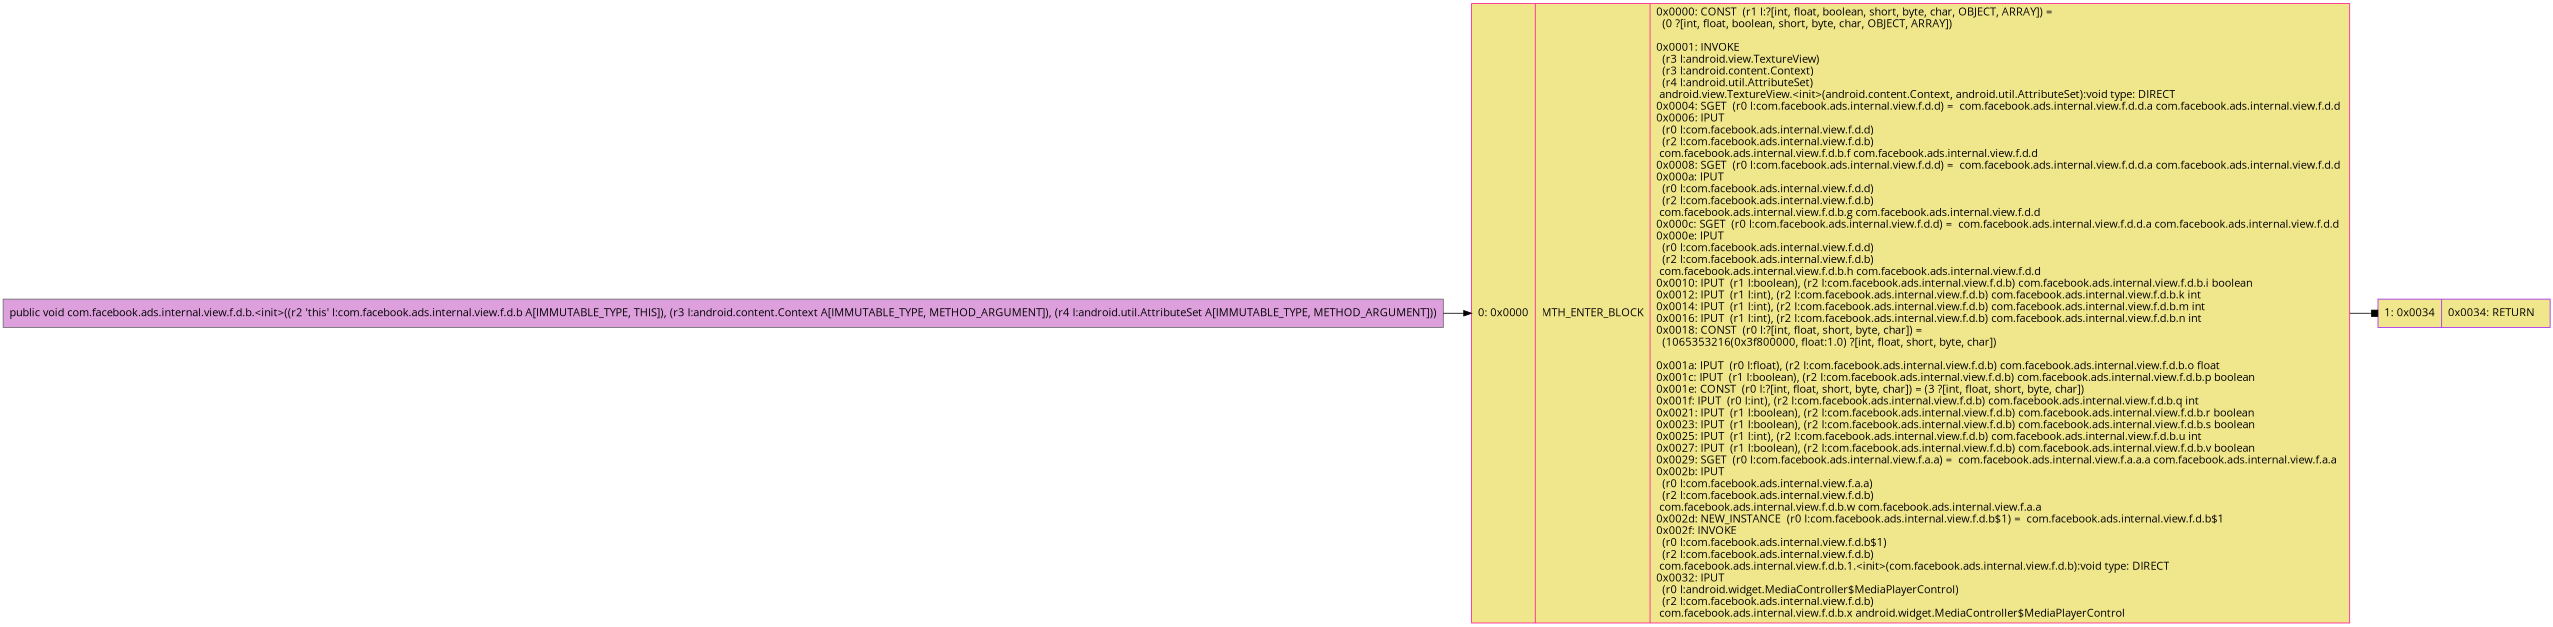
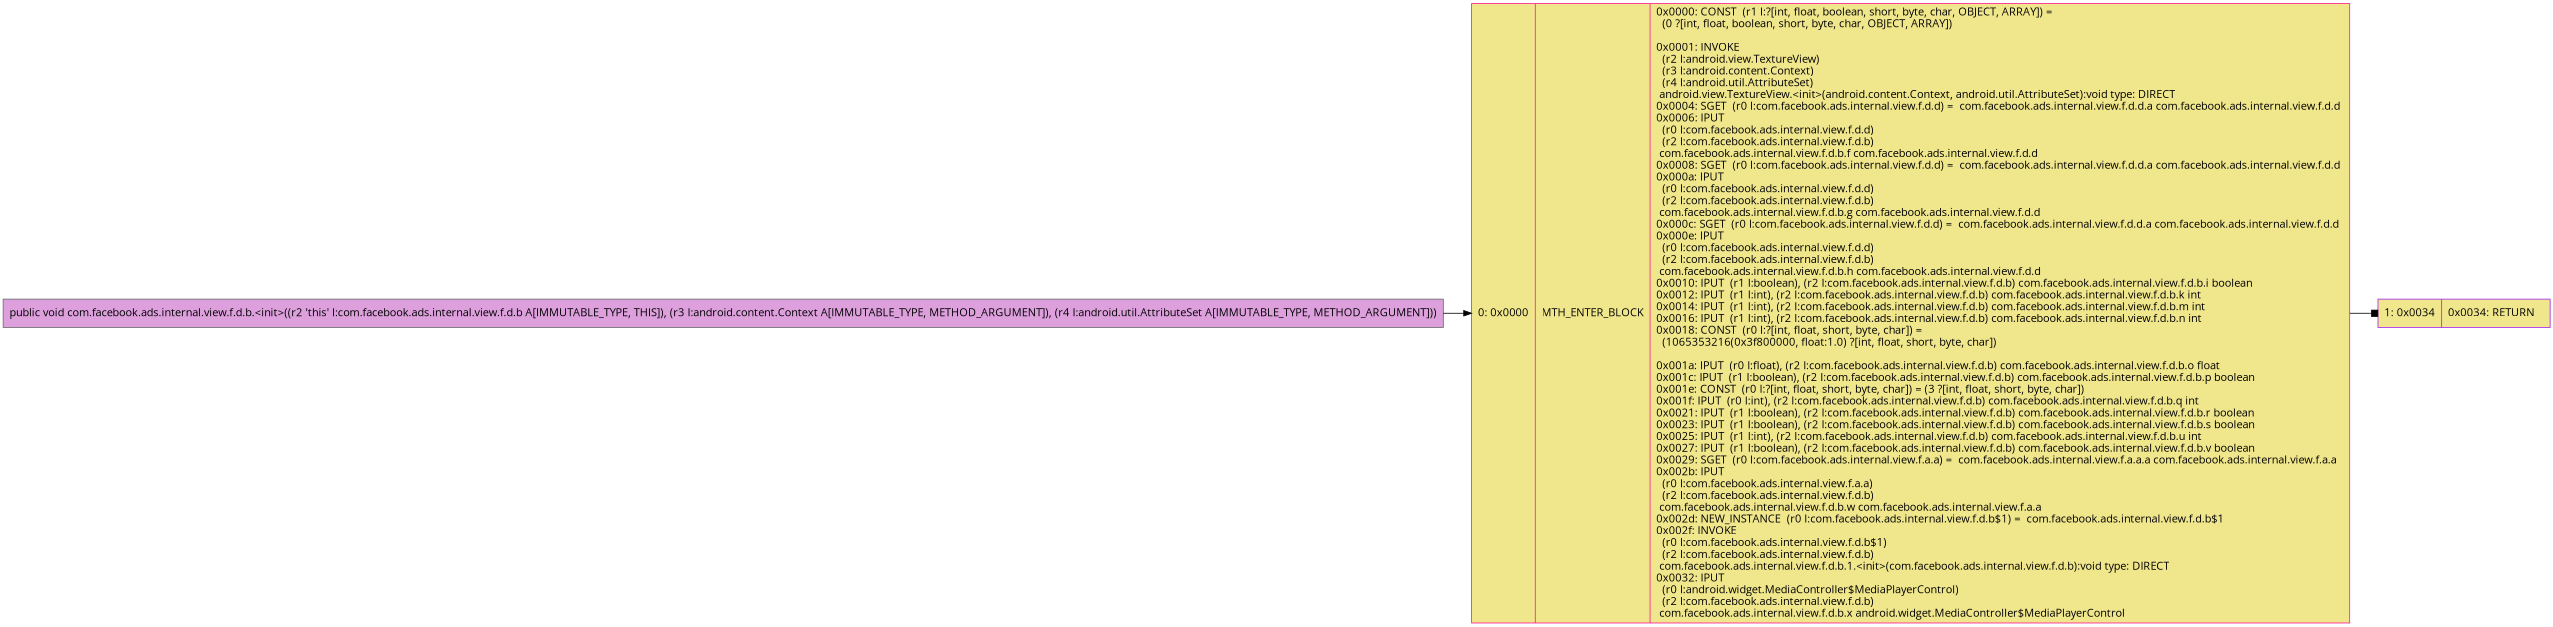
(1738, 59) -> (1738, 59)
